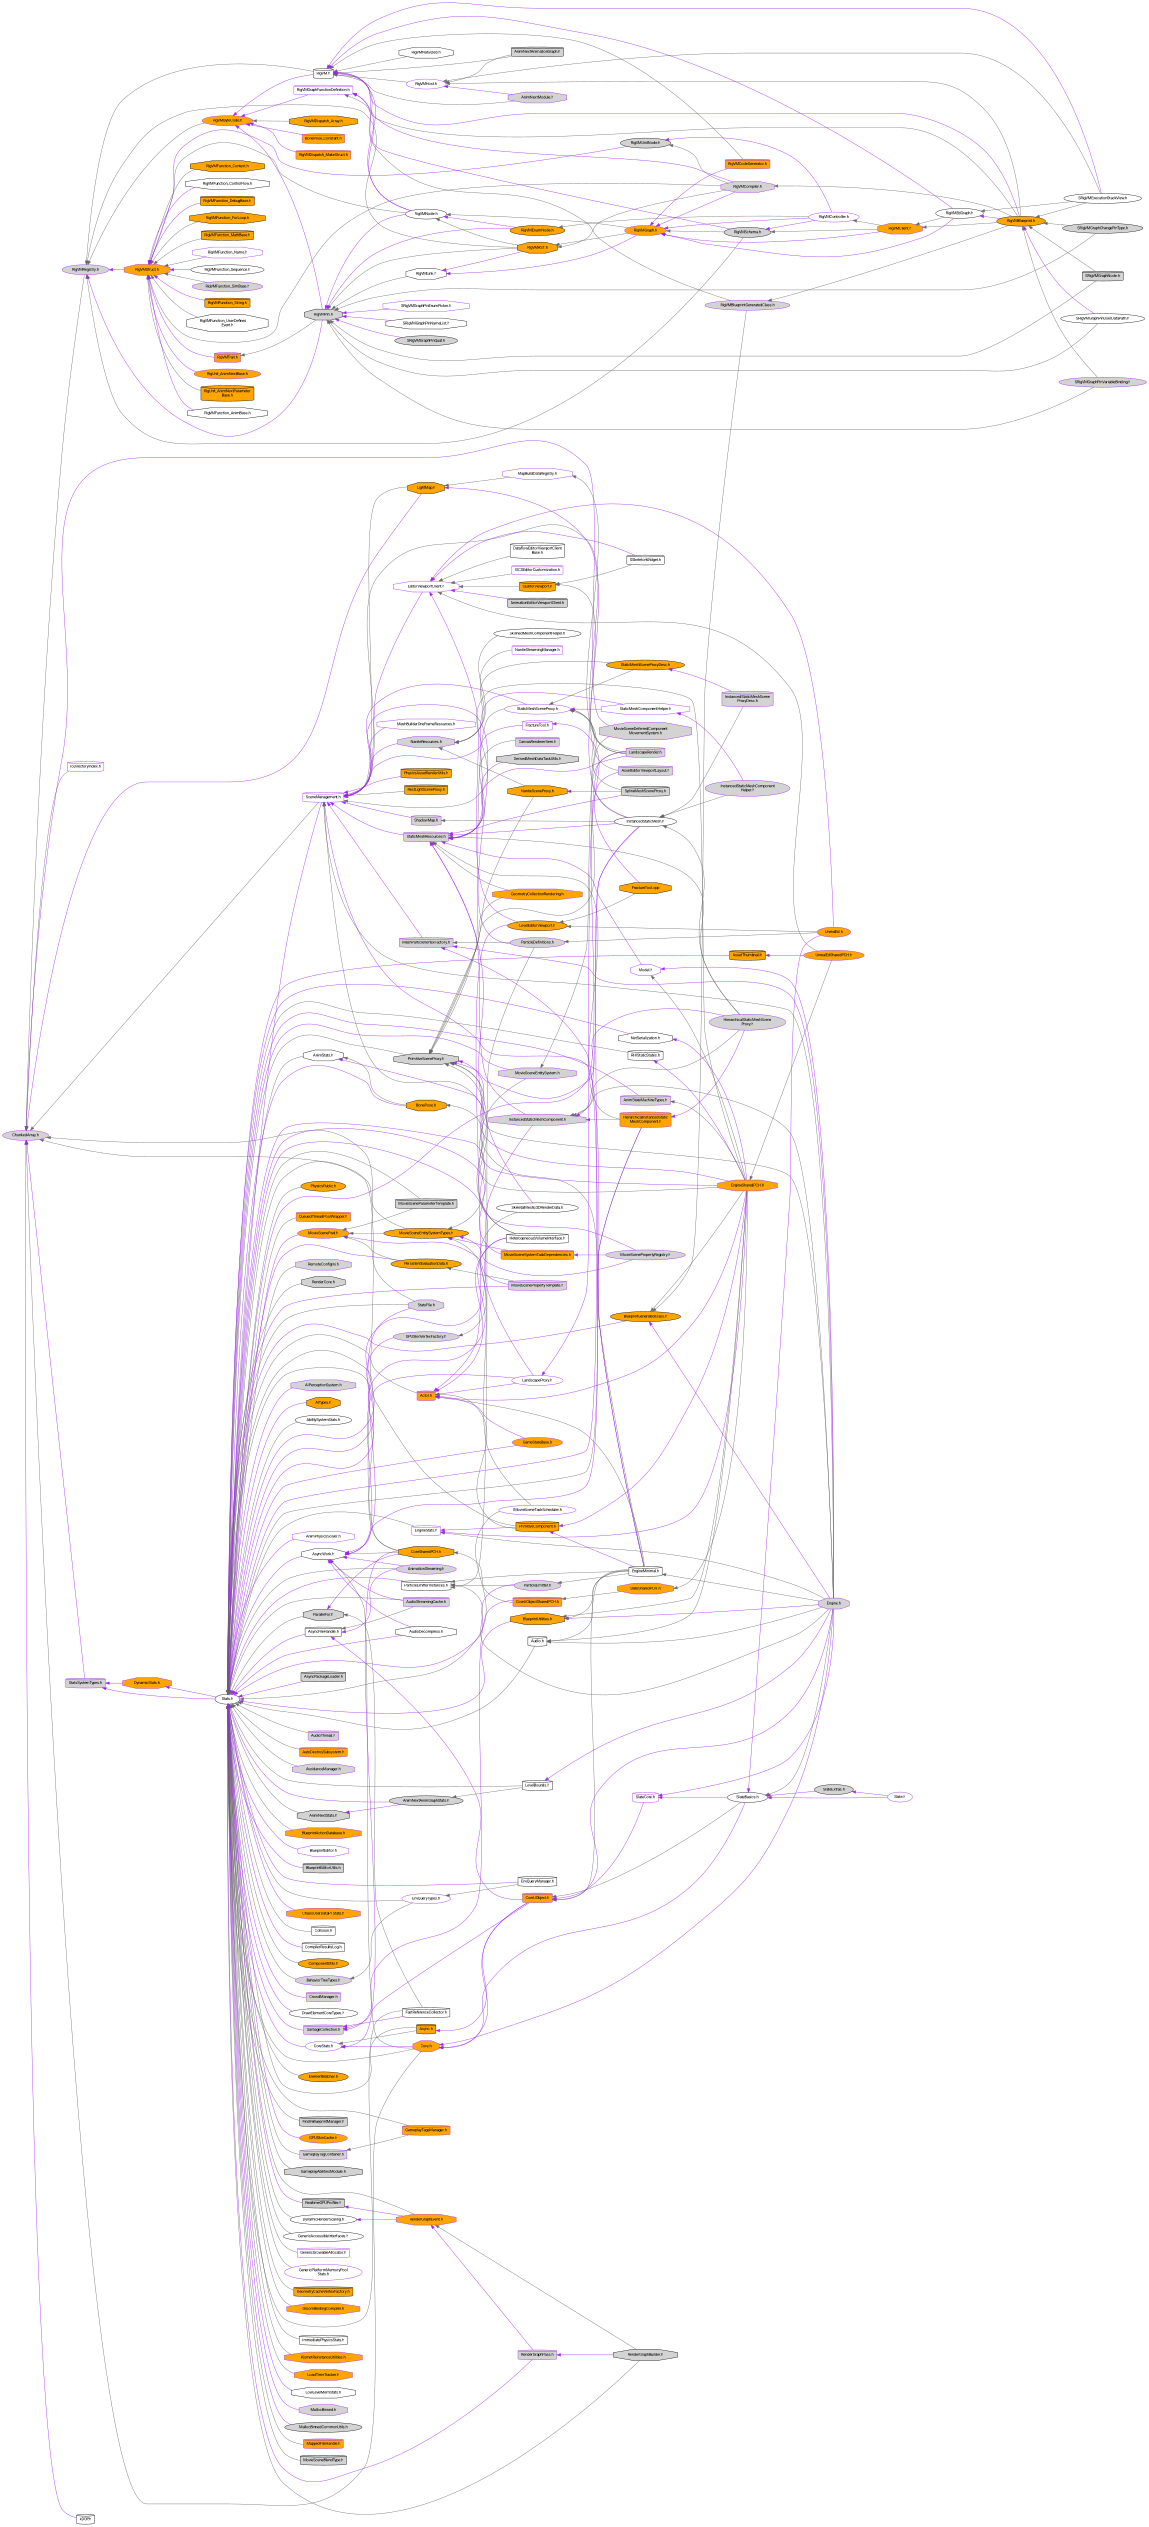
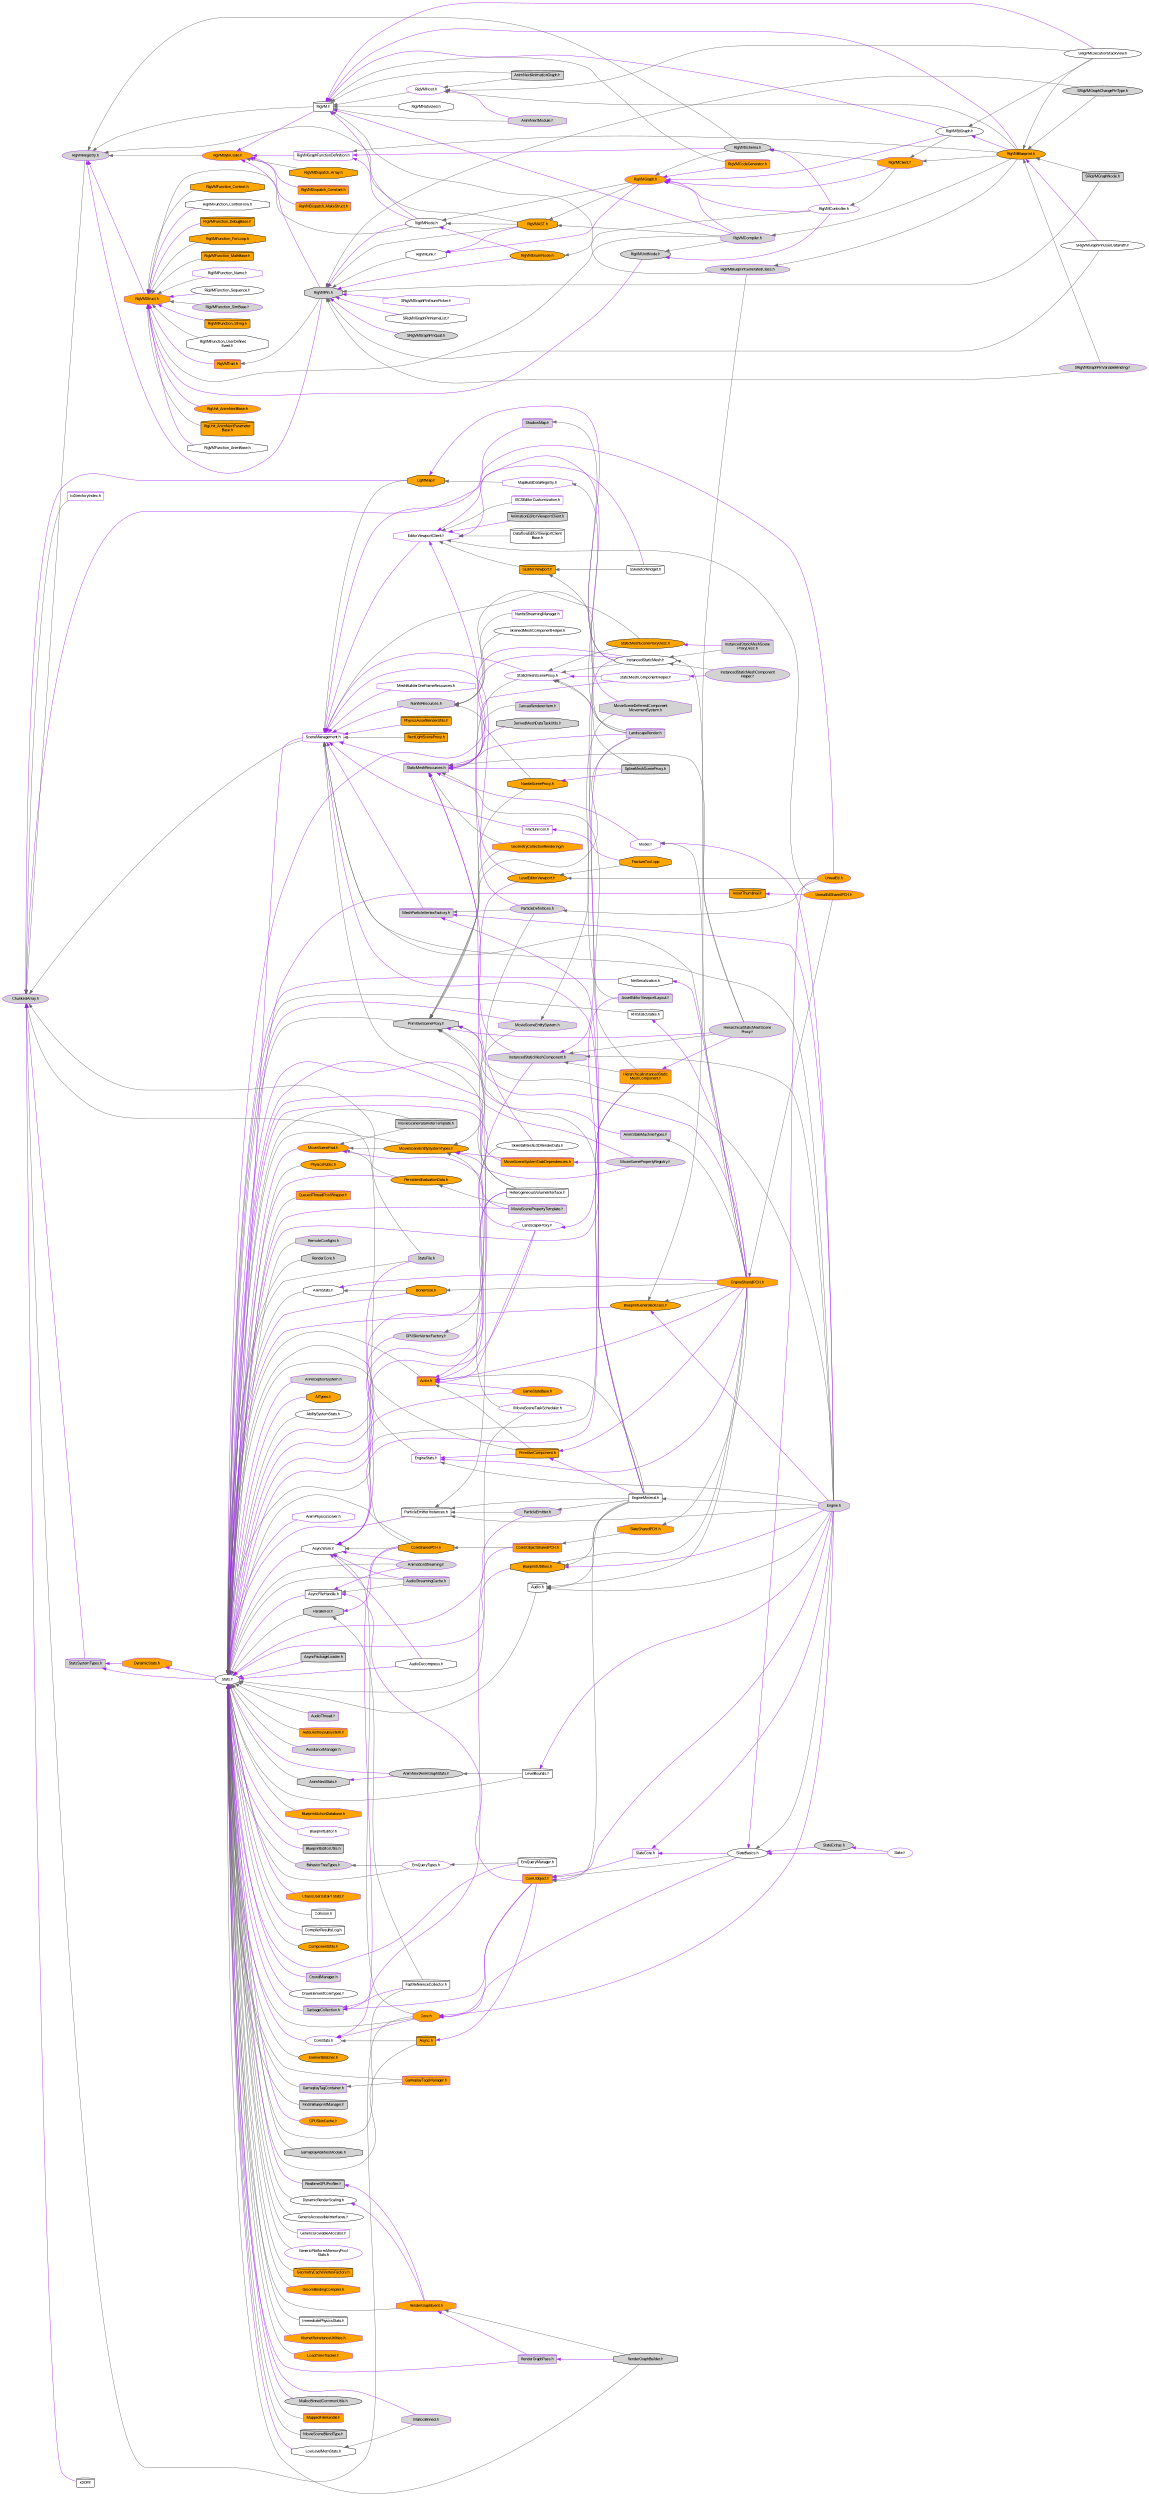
(323, 139) -> (323, 190)
none -> (381, 2437)
